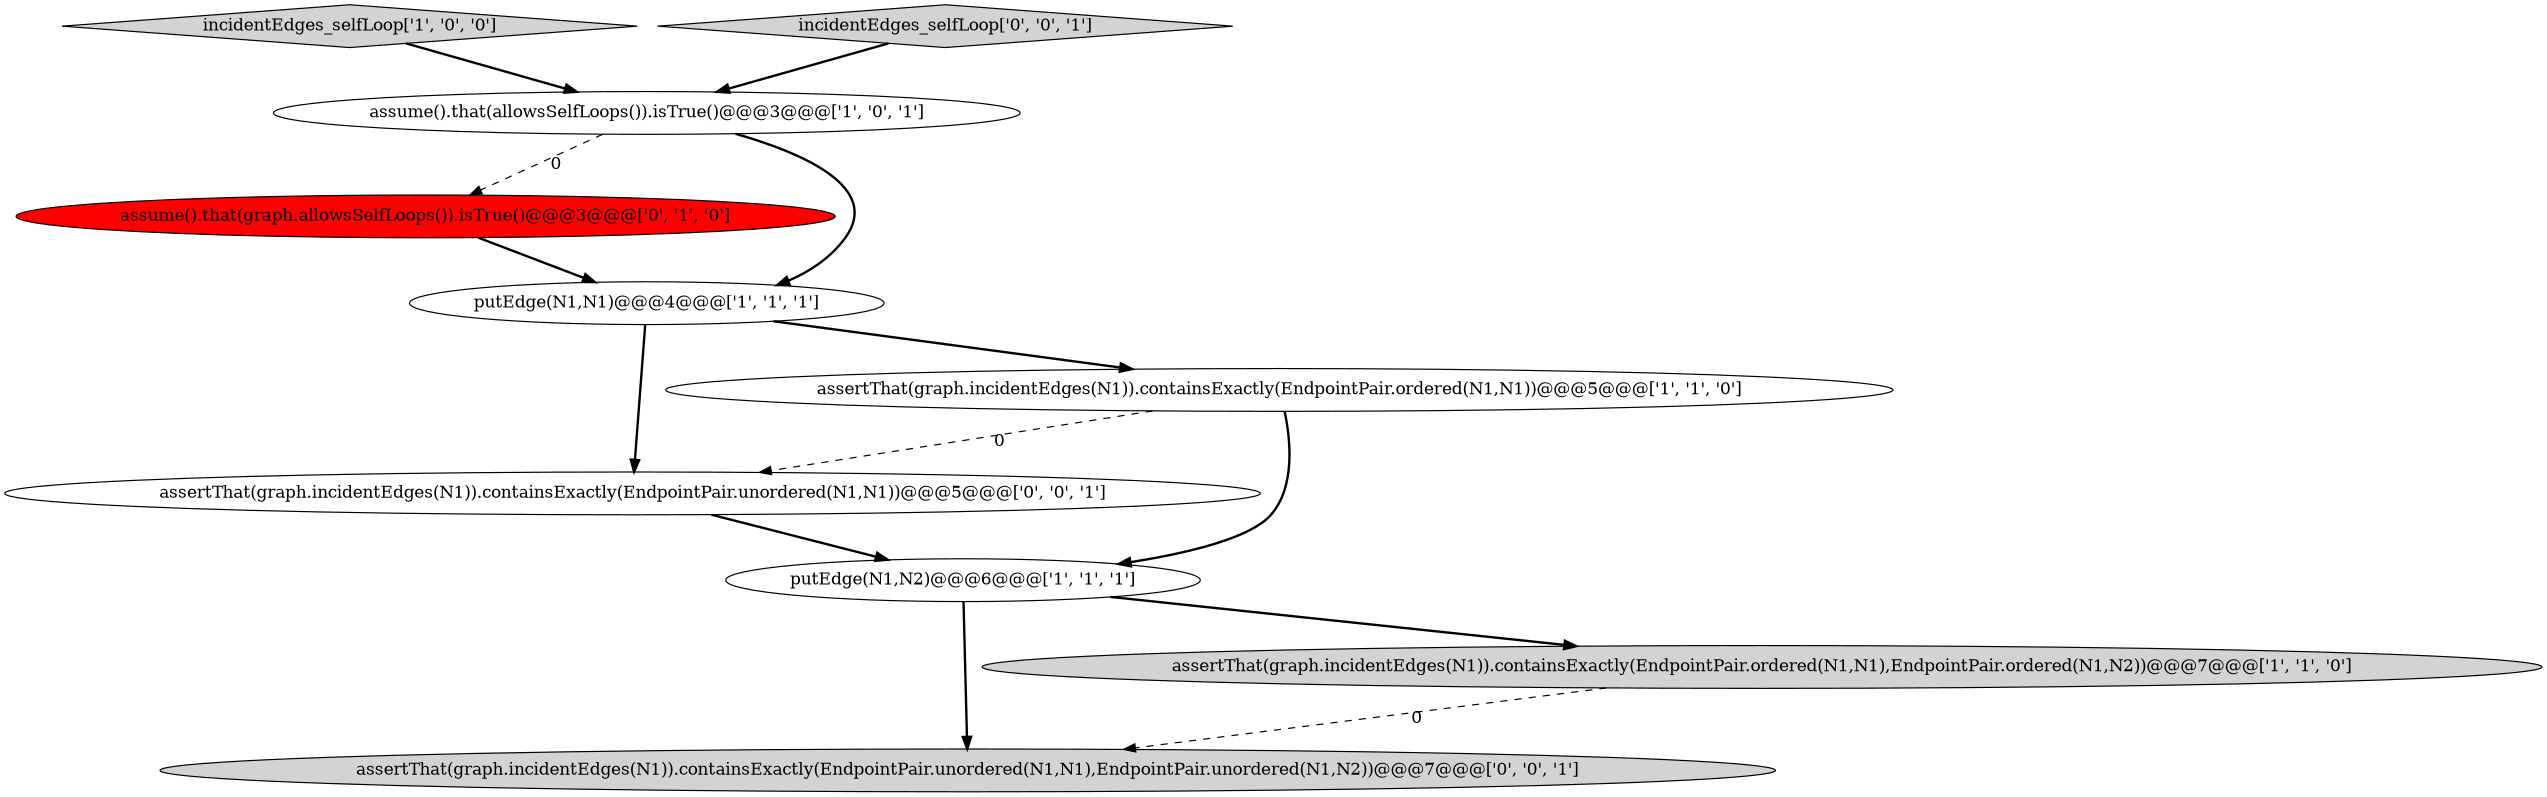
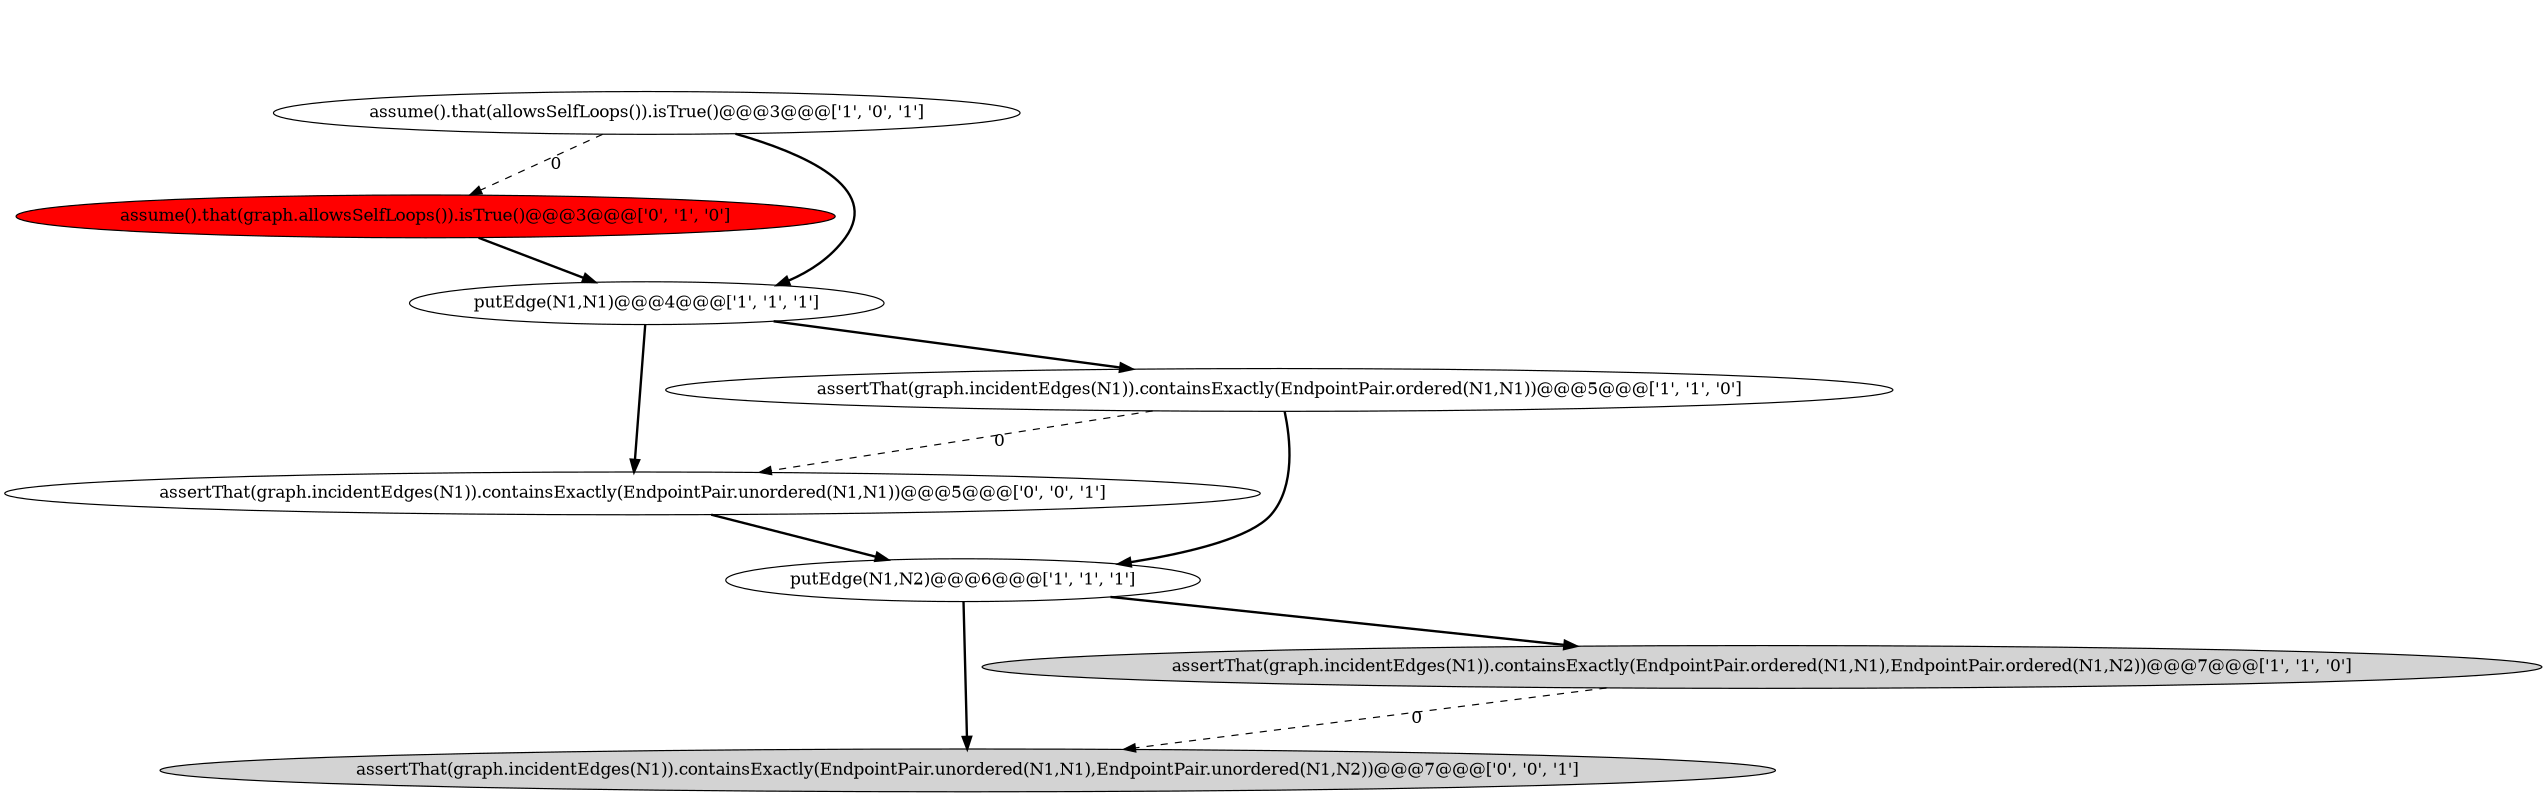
(350, 26) -> none
(945, 26) -> none
